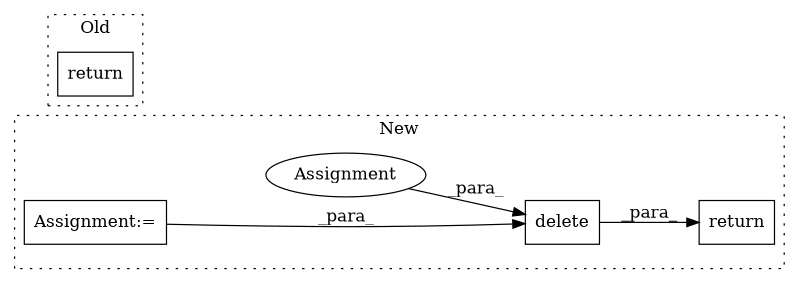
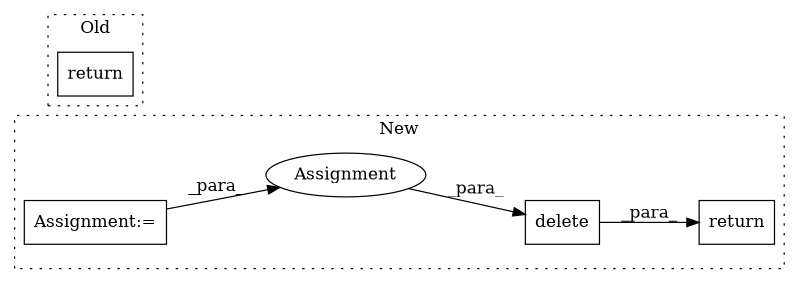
(340, 227) -> (217, 199)
